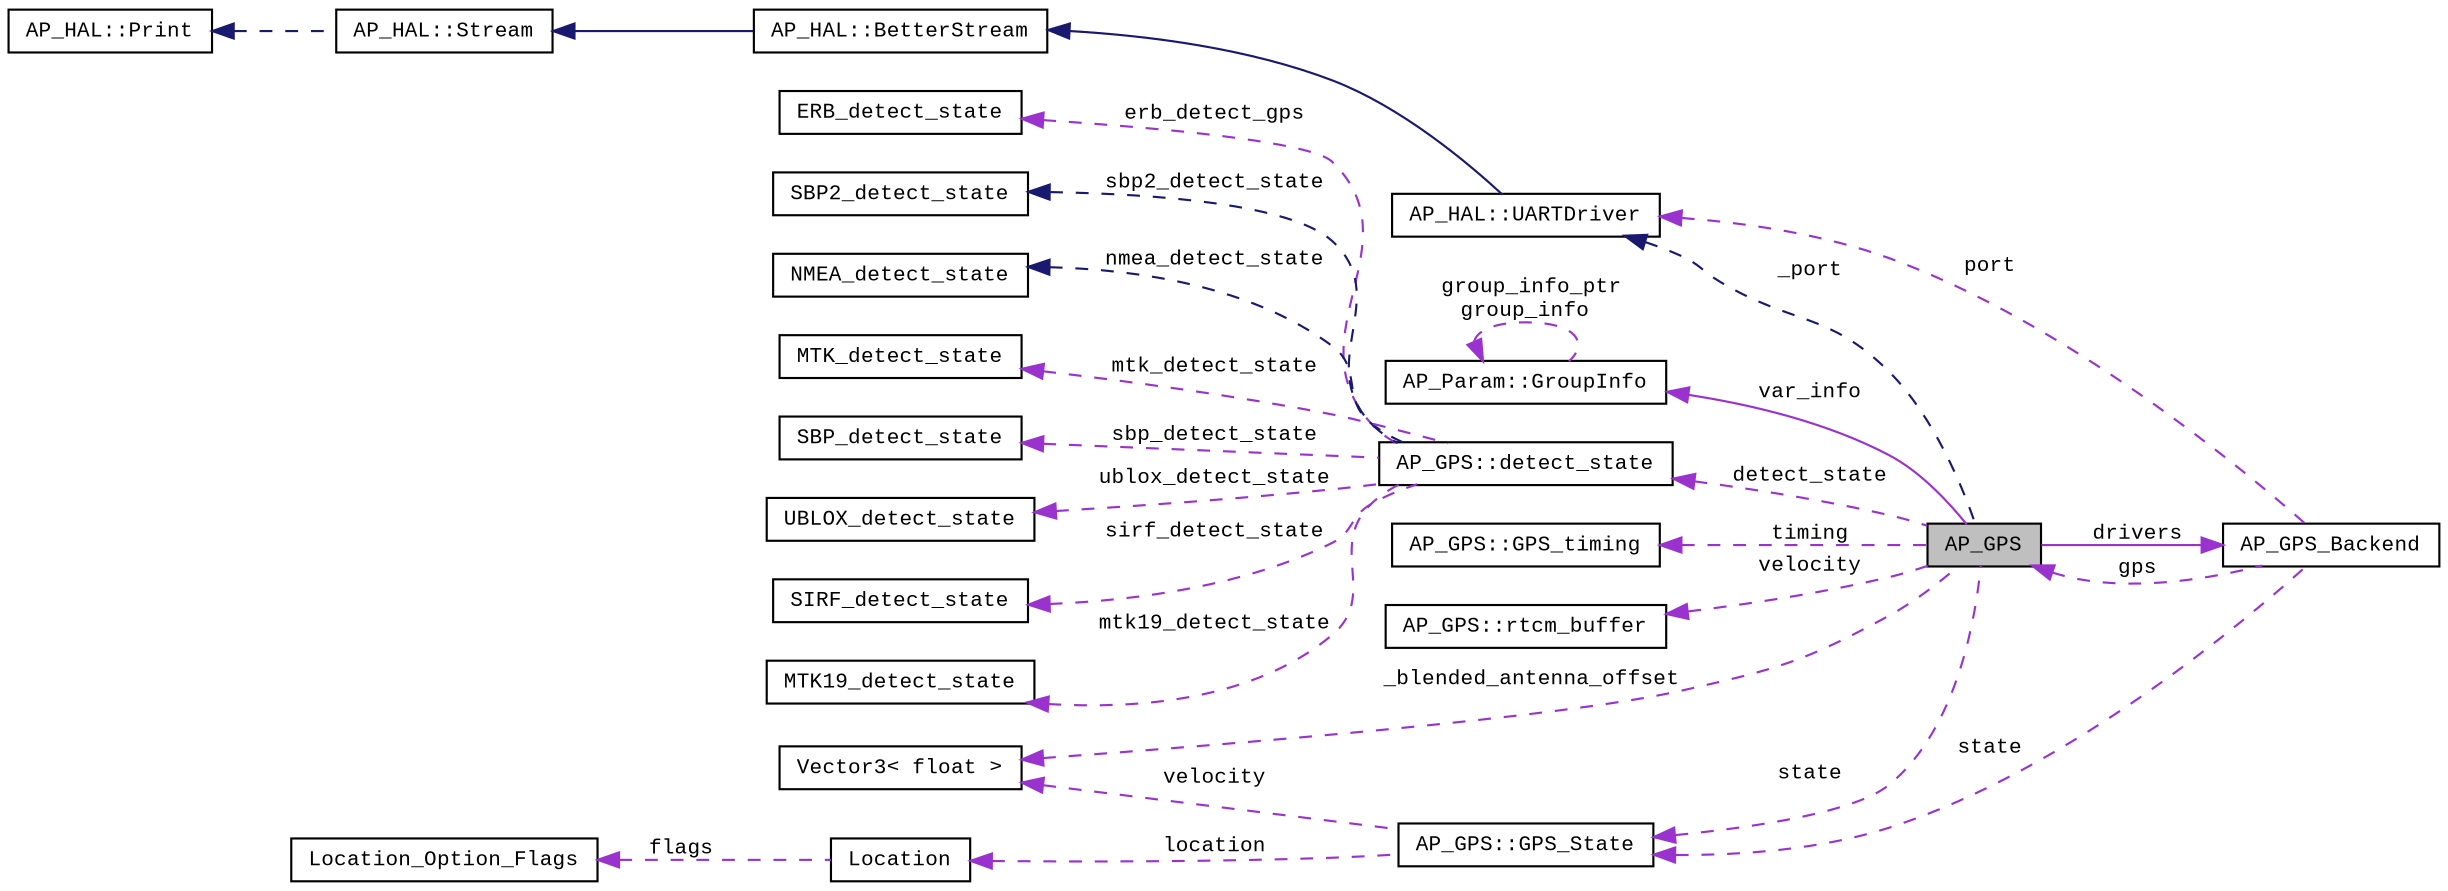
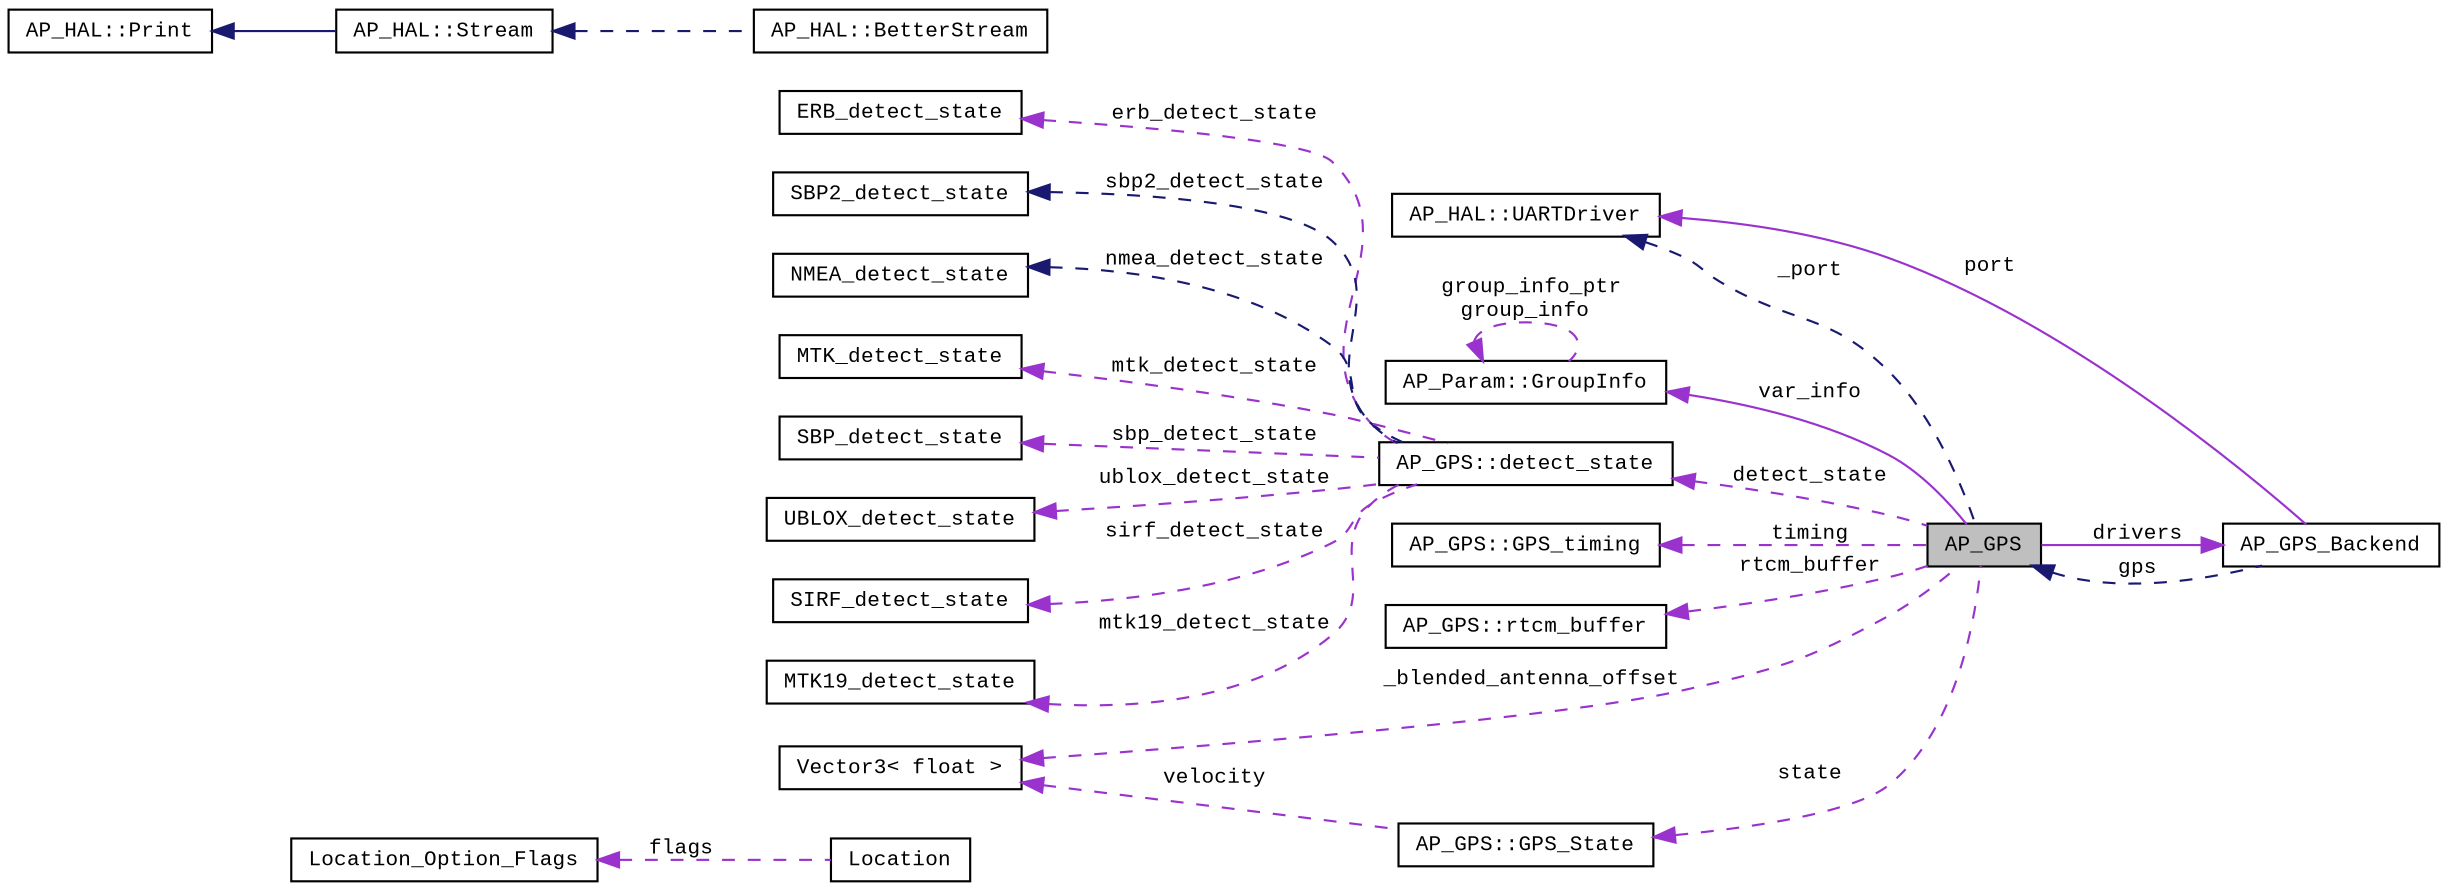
(285, 31) -> (285, 31)
(664, 31) -> (664, 31)
(1303, 70) -> none
(1209, 114) -> (1209, 114)
(2019, 318) -> (2019, 318)
(1804, 565) -> (1804, 565)
(2157, 583) -> (2157, 583)
(2018, 772) -> none
(1195, 861) -> none
